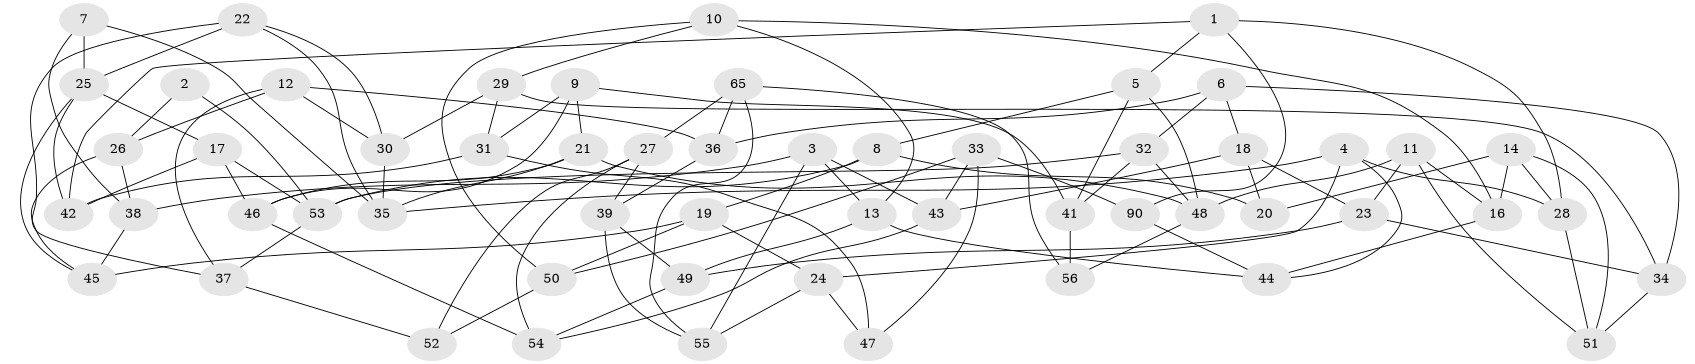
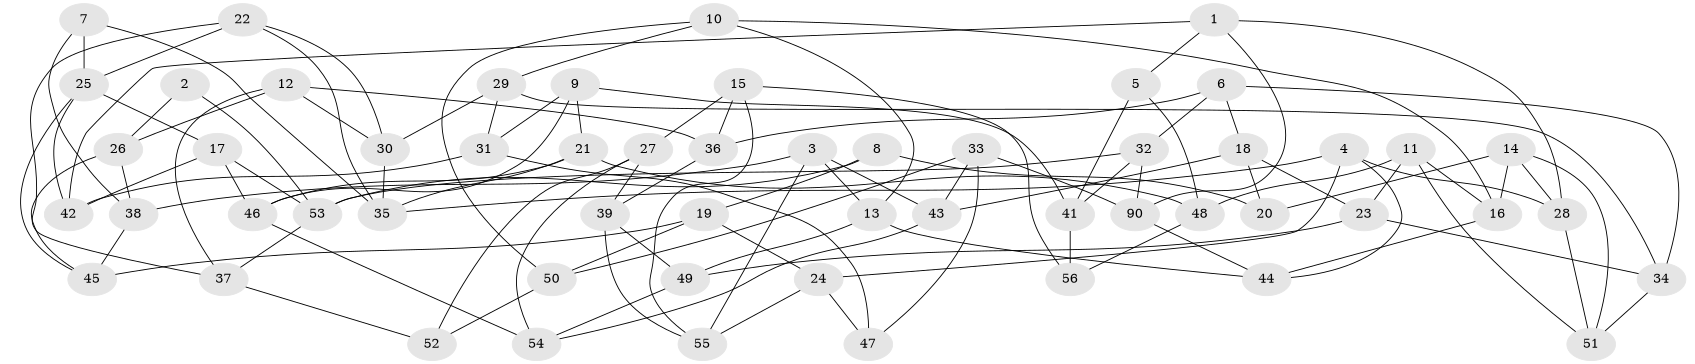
(738, 85) -> (738, 85)
(969, 126) -> none
(1172, 182) -> (1139, 187)
